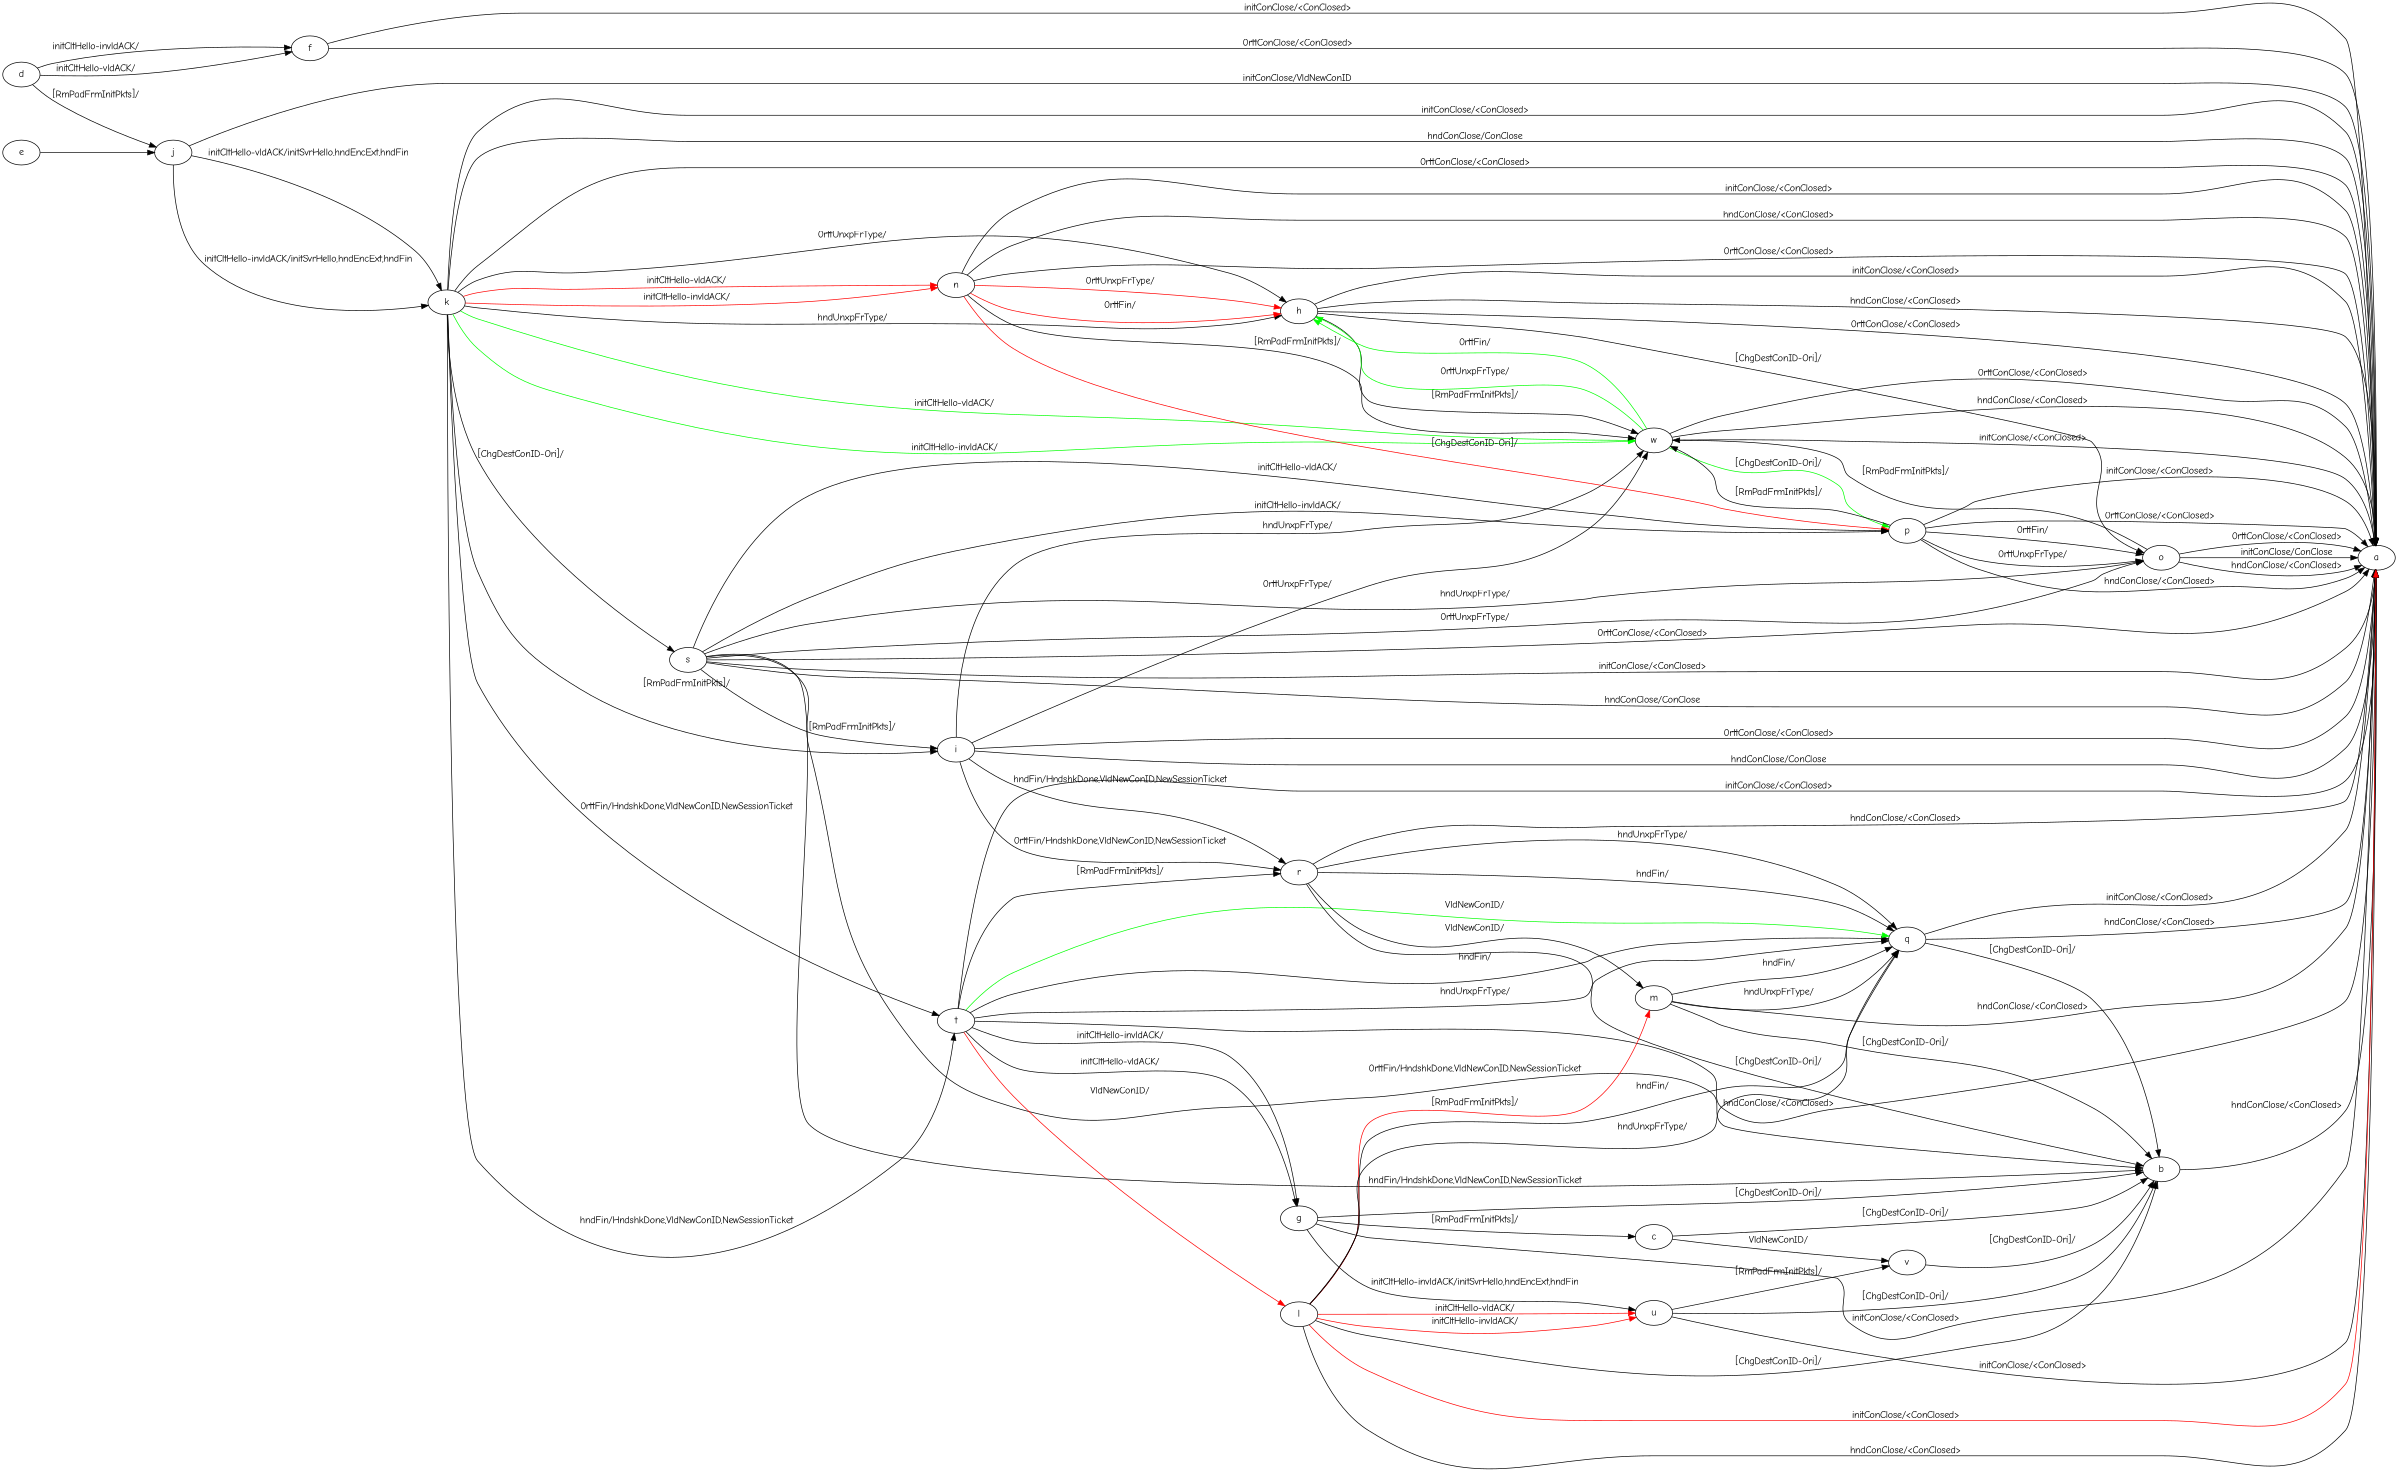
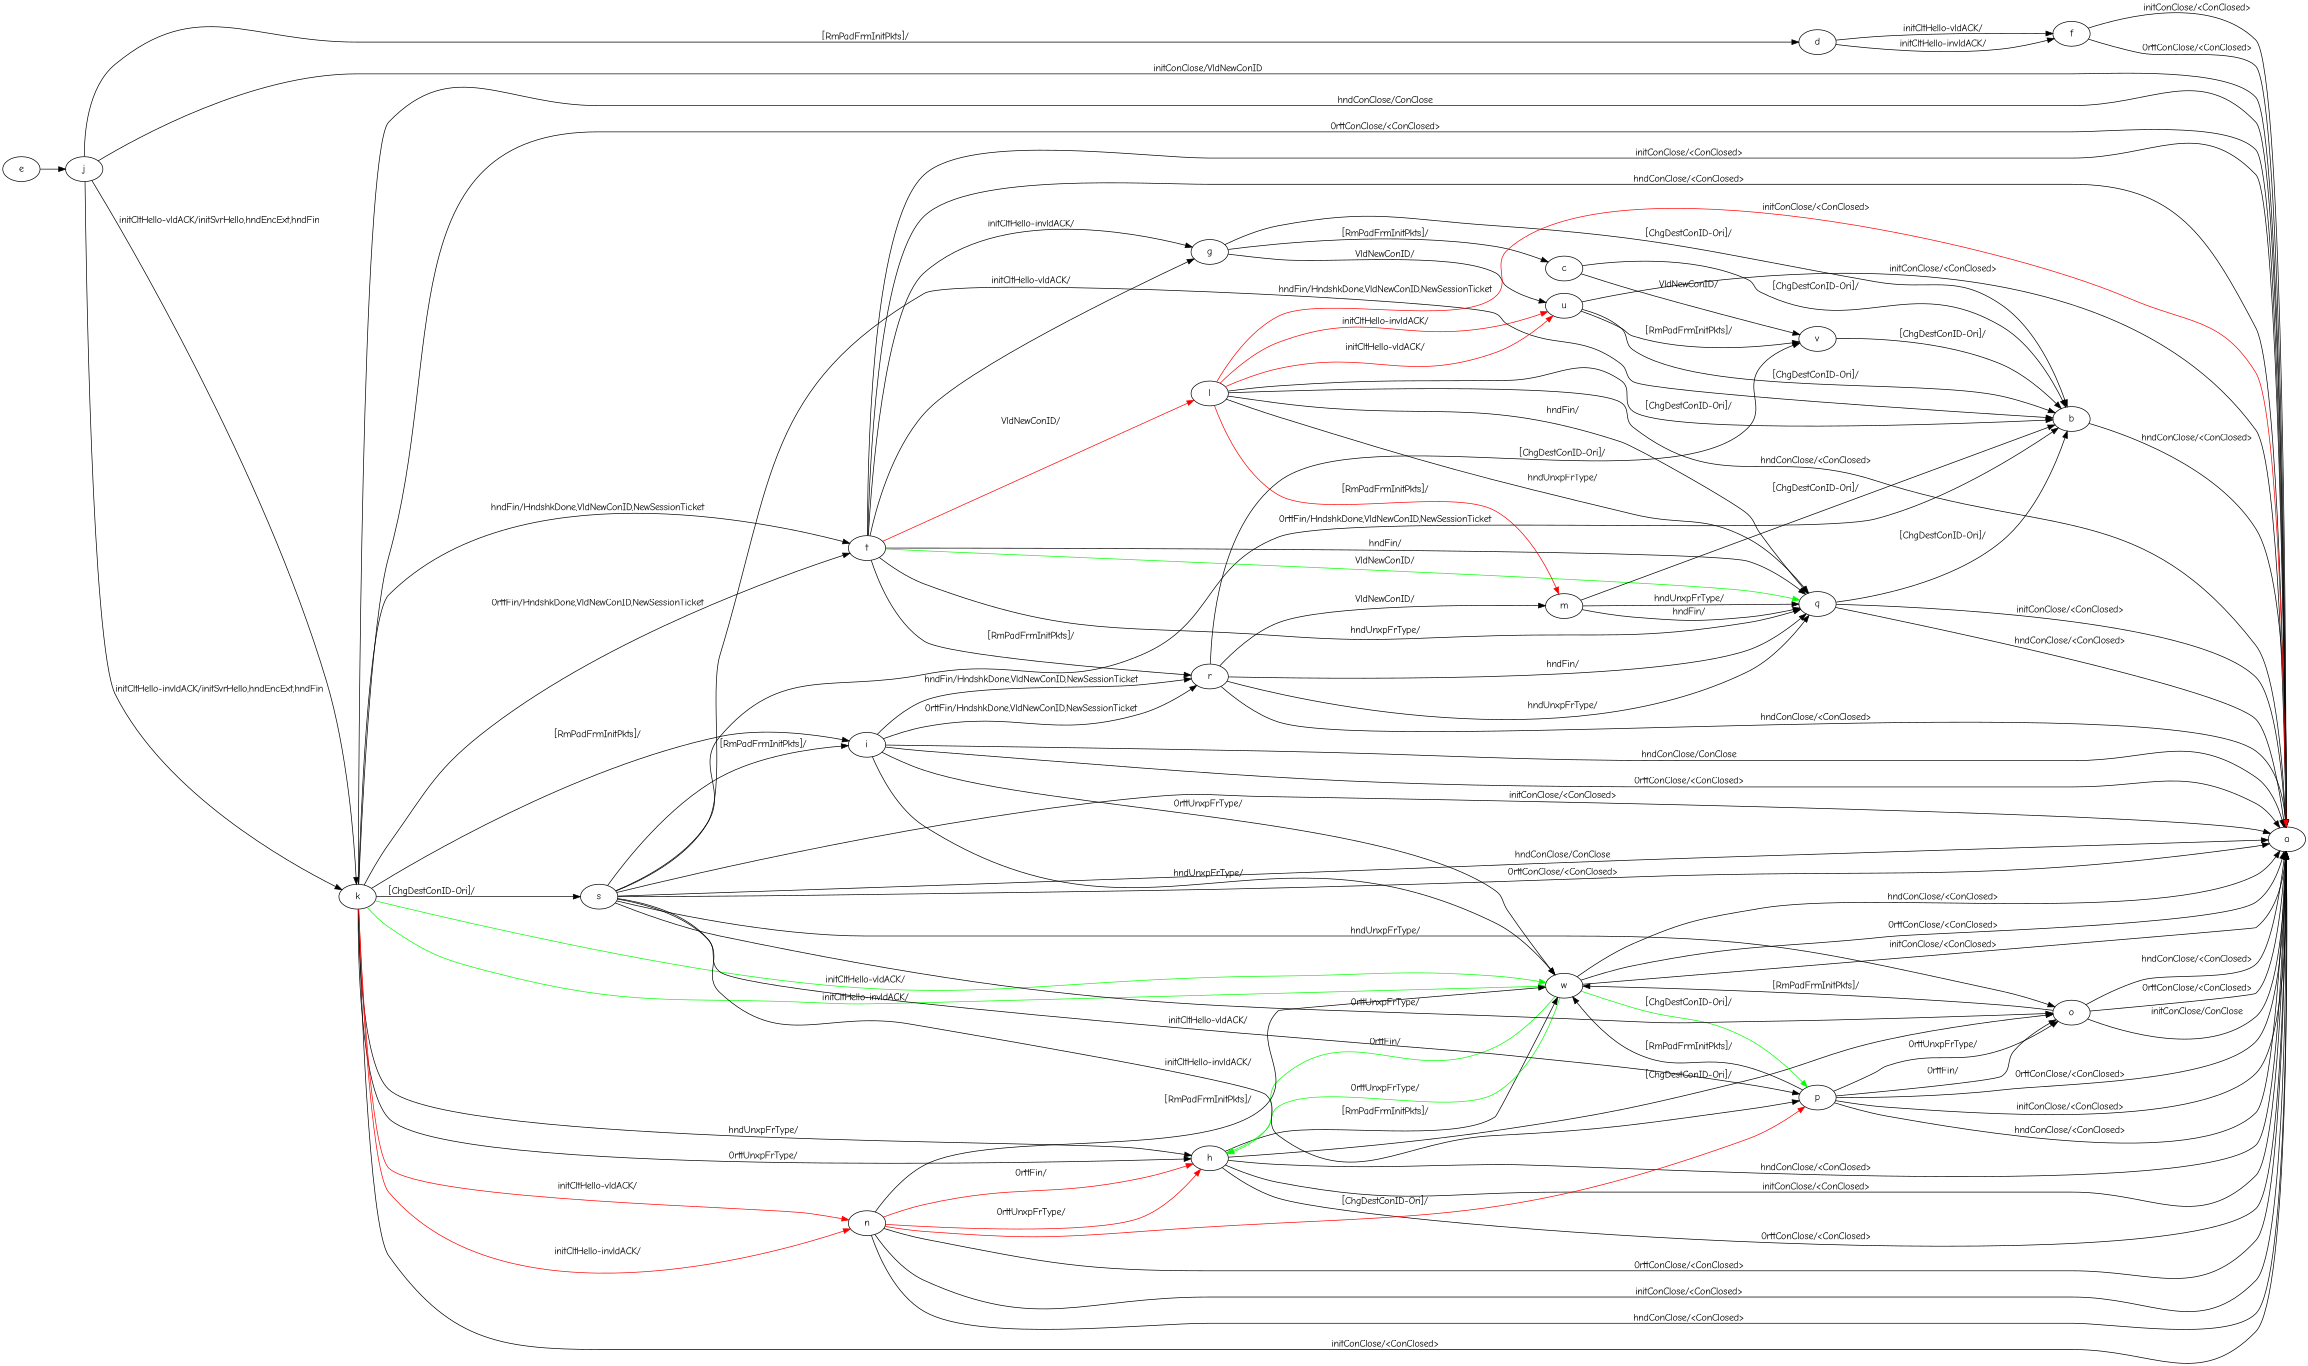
(88, 119) -> (898, 42)
(2196, 1002) -> none
(1687, 1056) -> (1466, 457)
(1477, 1282) -> (1387, 254)
(2126, 1299) -> none
